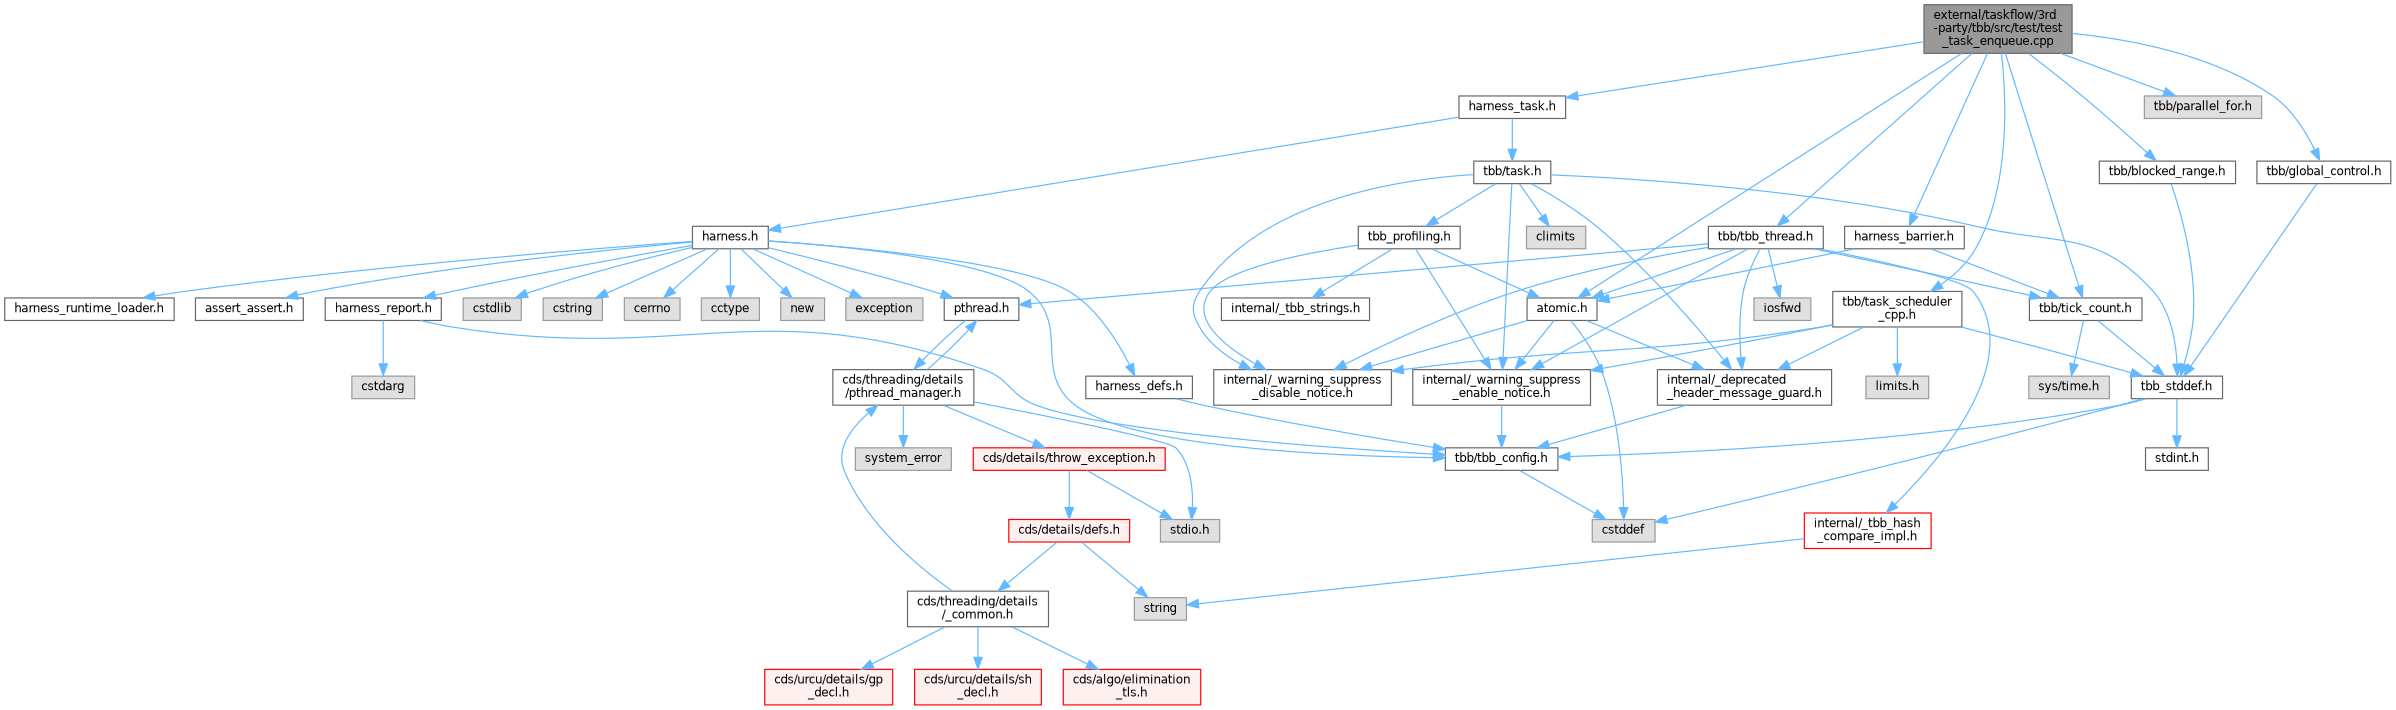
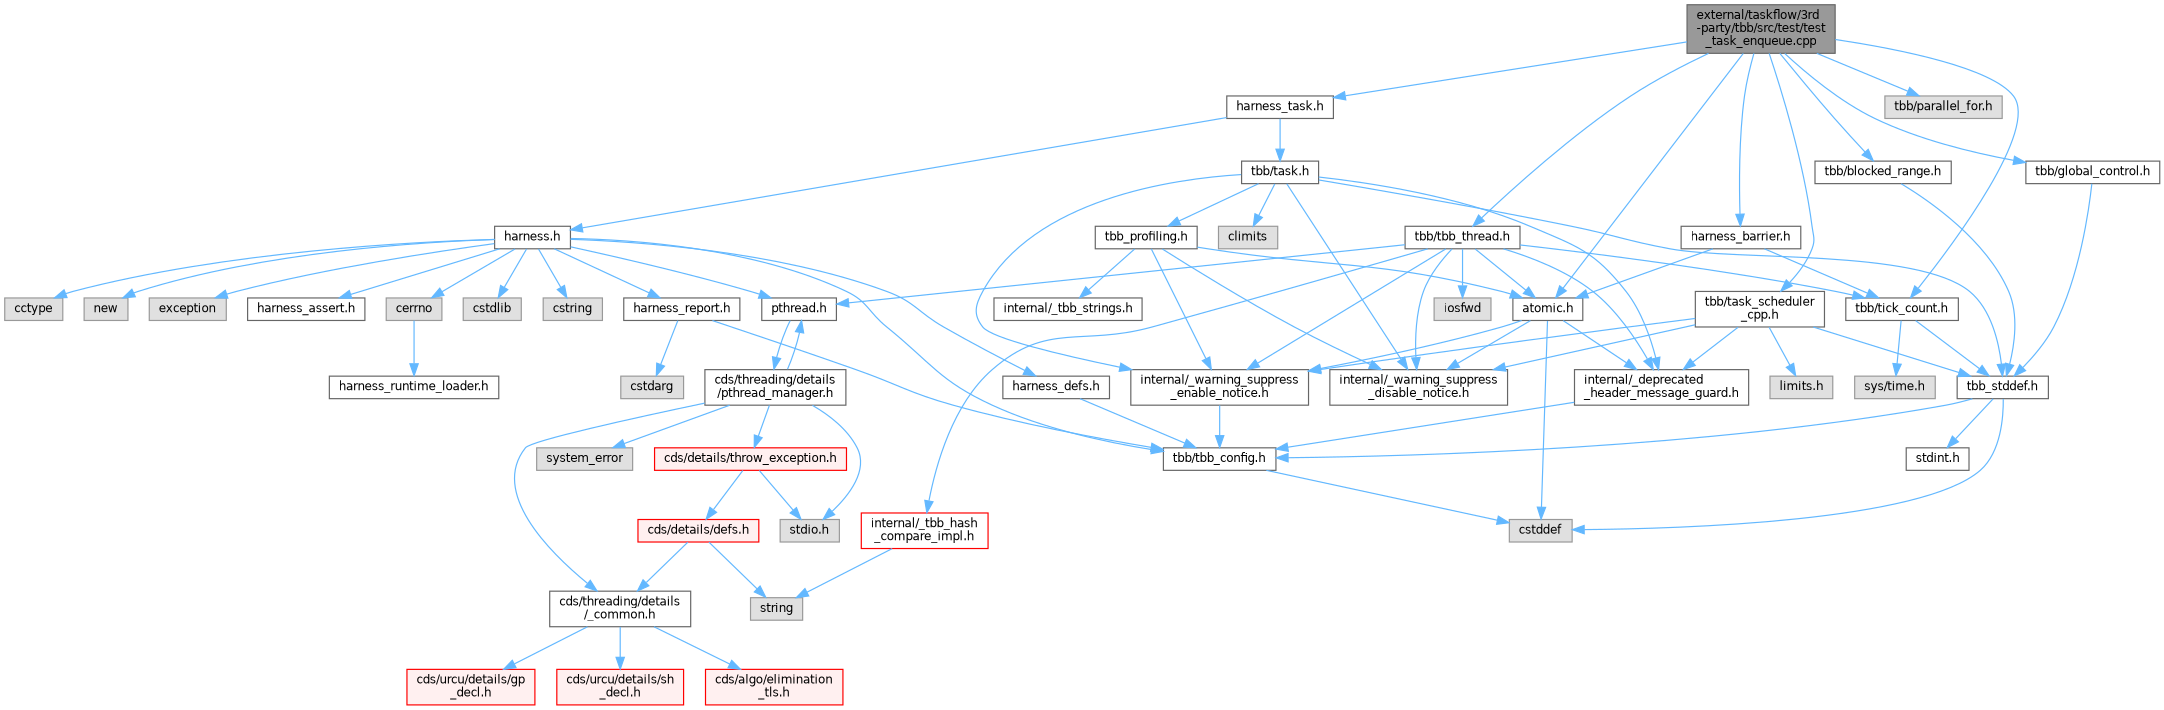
(423, 264) -> (414, 342)
(249, 309) -> (306, 309)
(869, 513) -> (535, 443)
